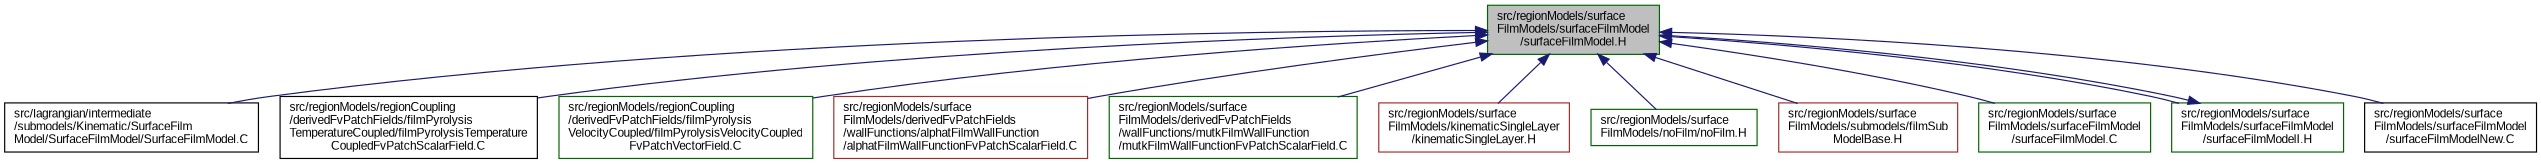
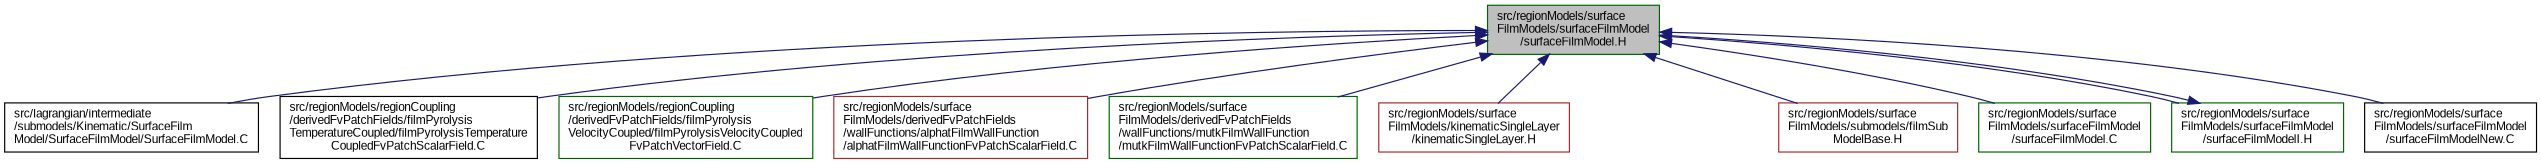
(1674, 127) -> none
